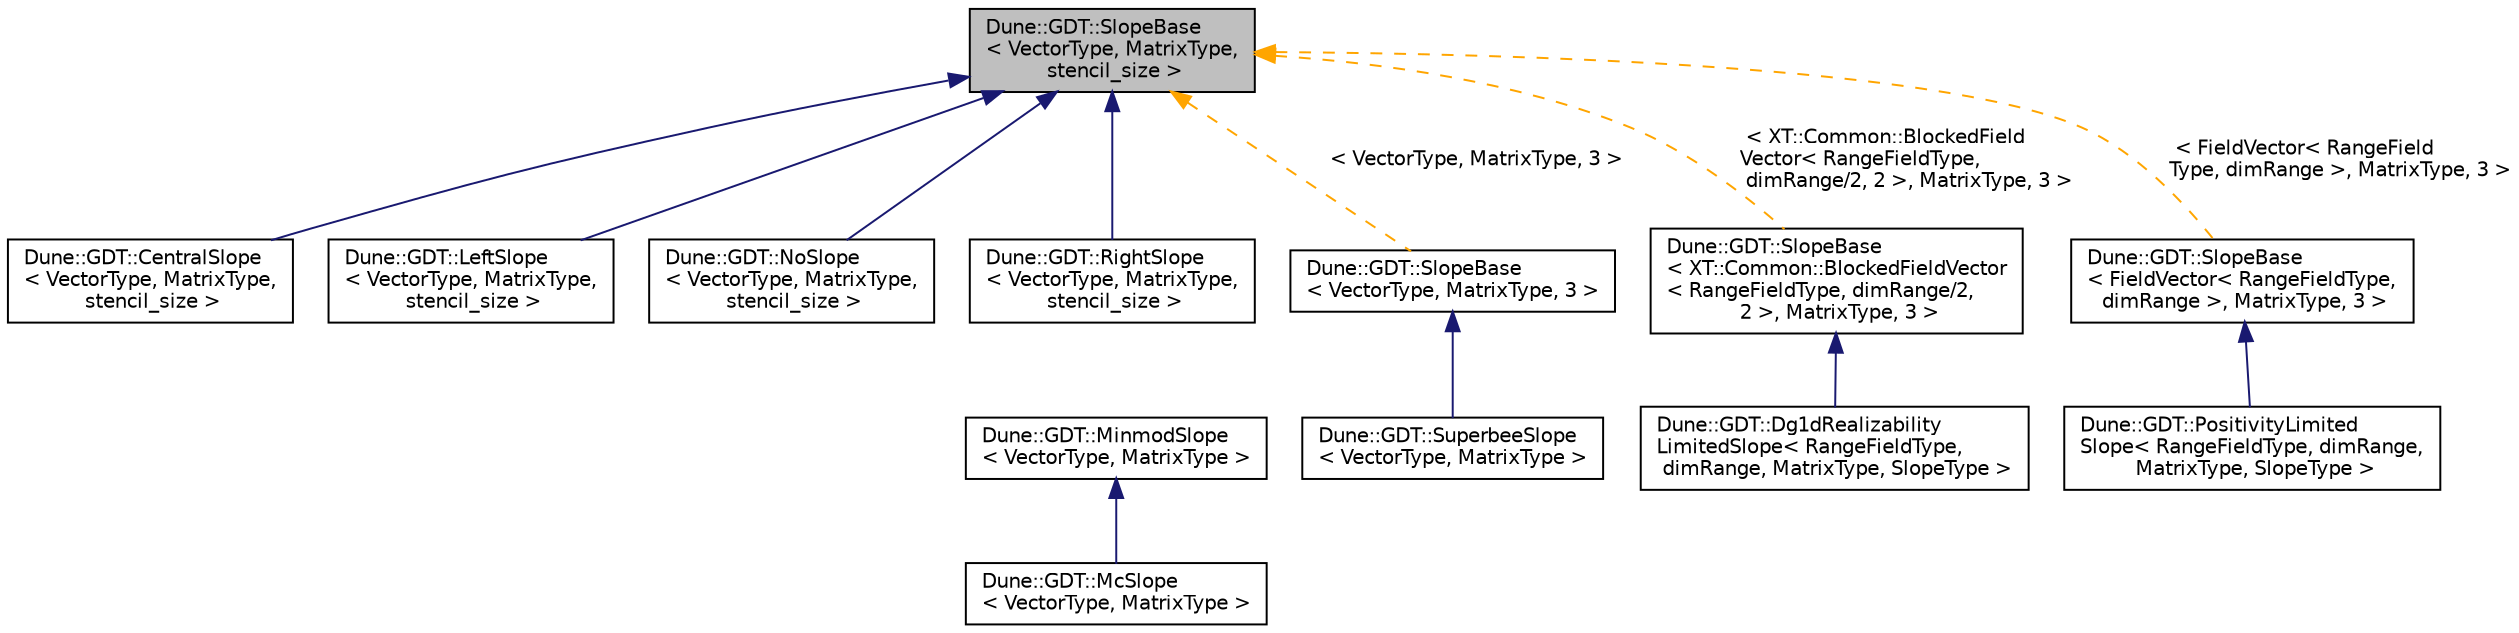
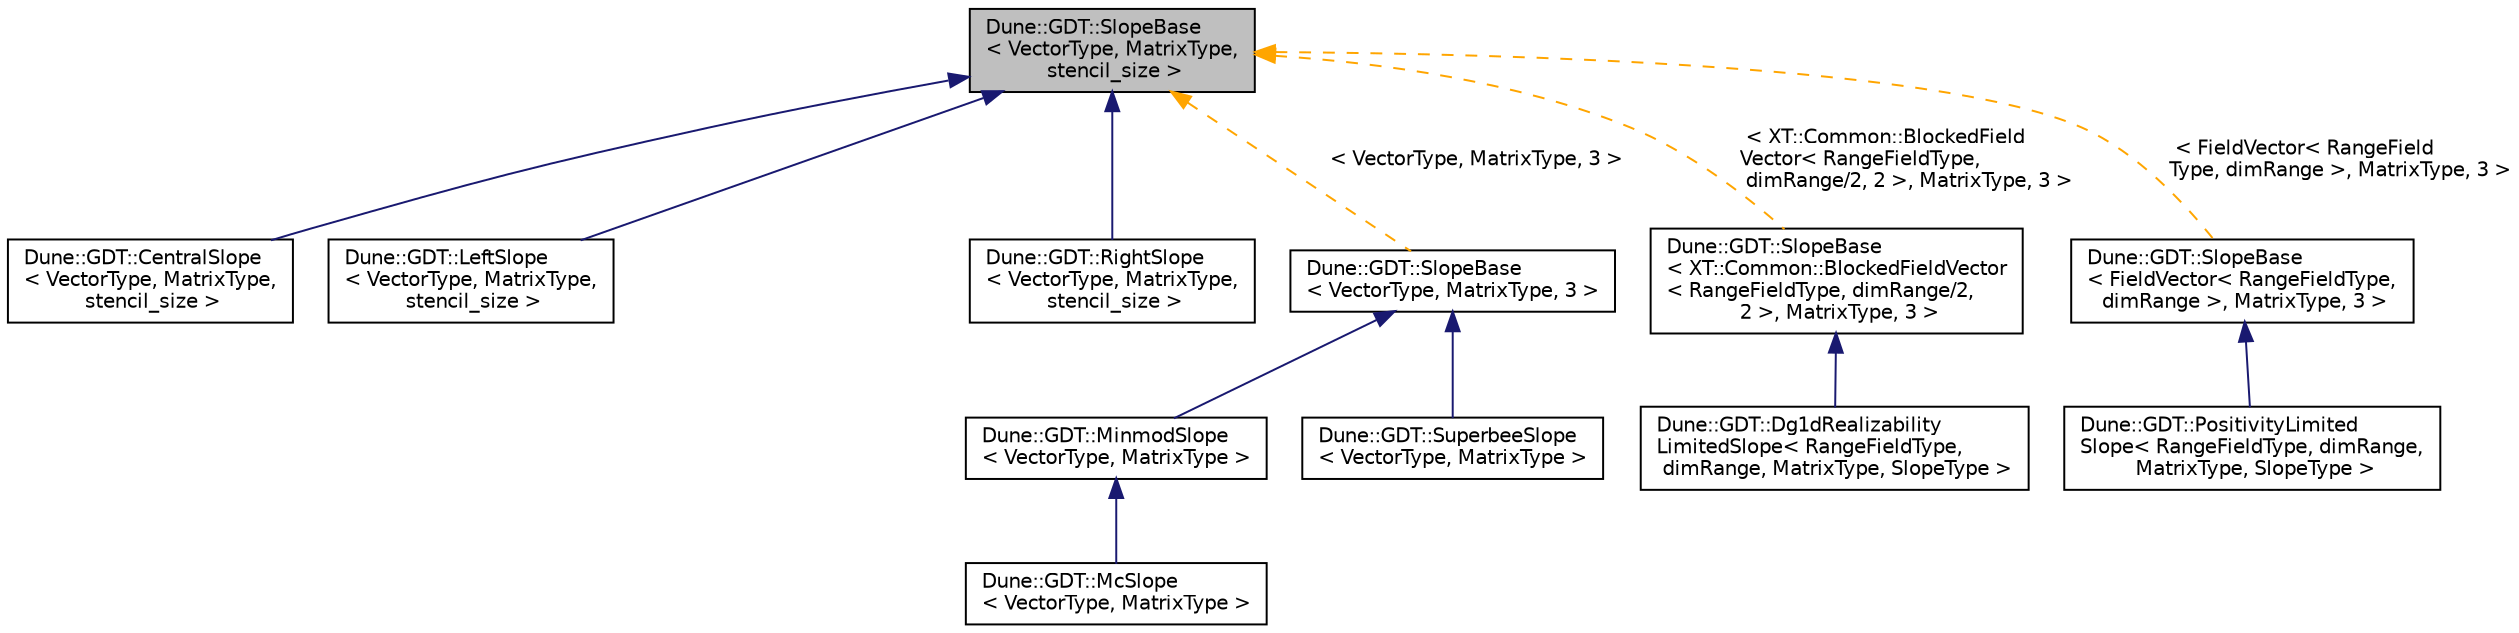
(792, 281) -> none
none -> (1275, 369)
